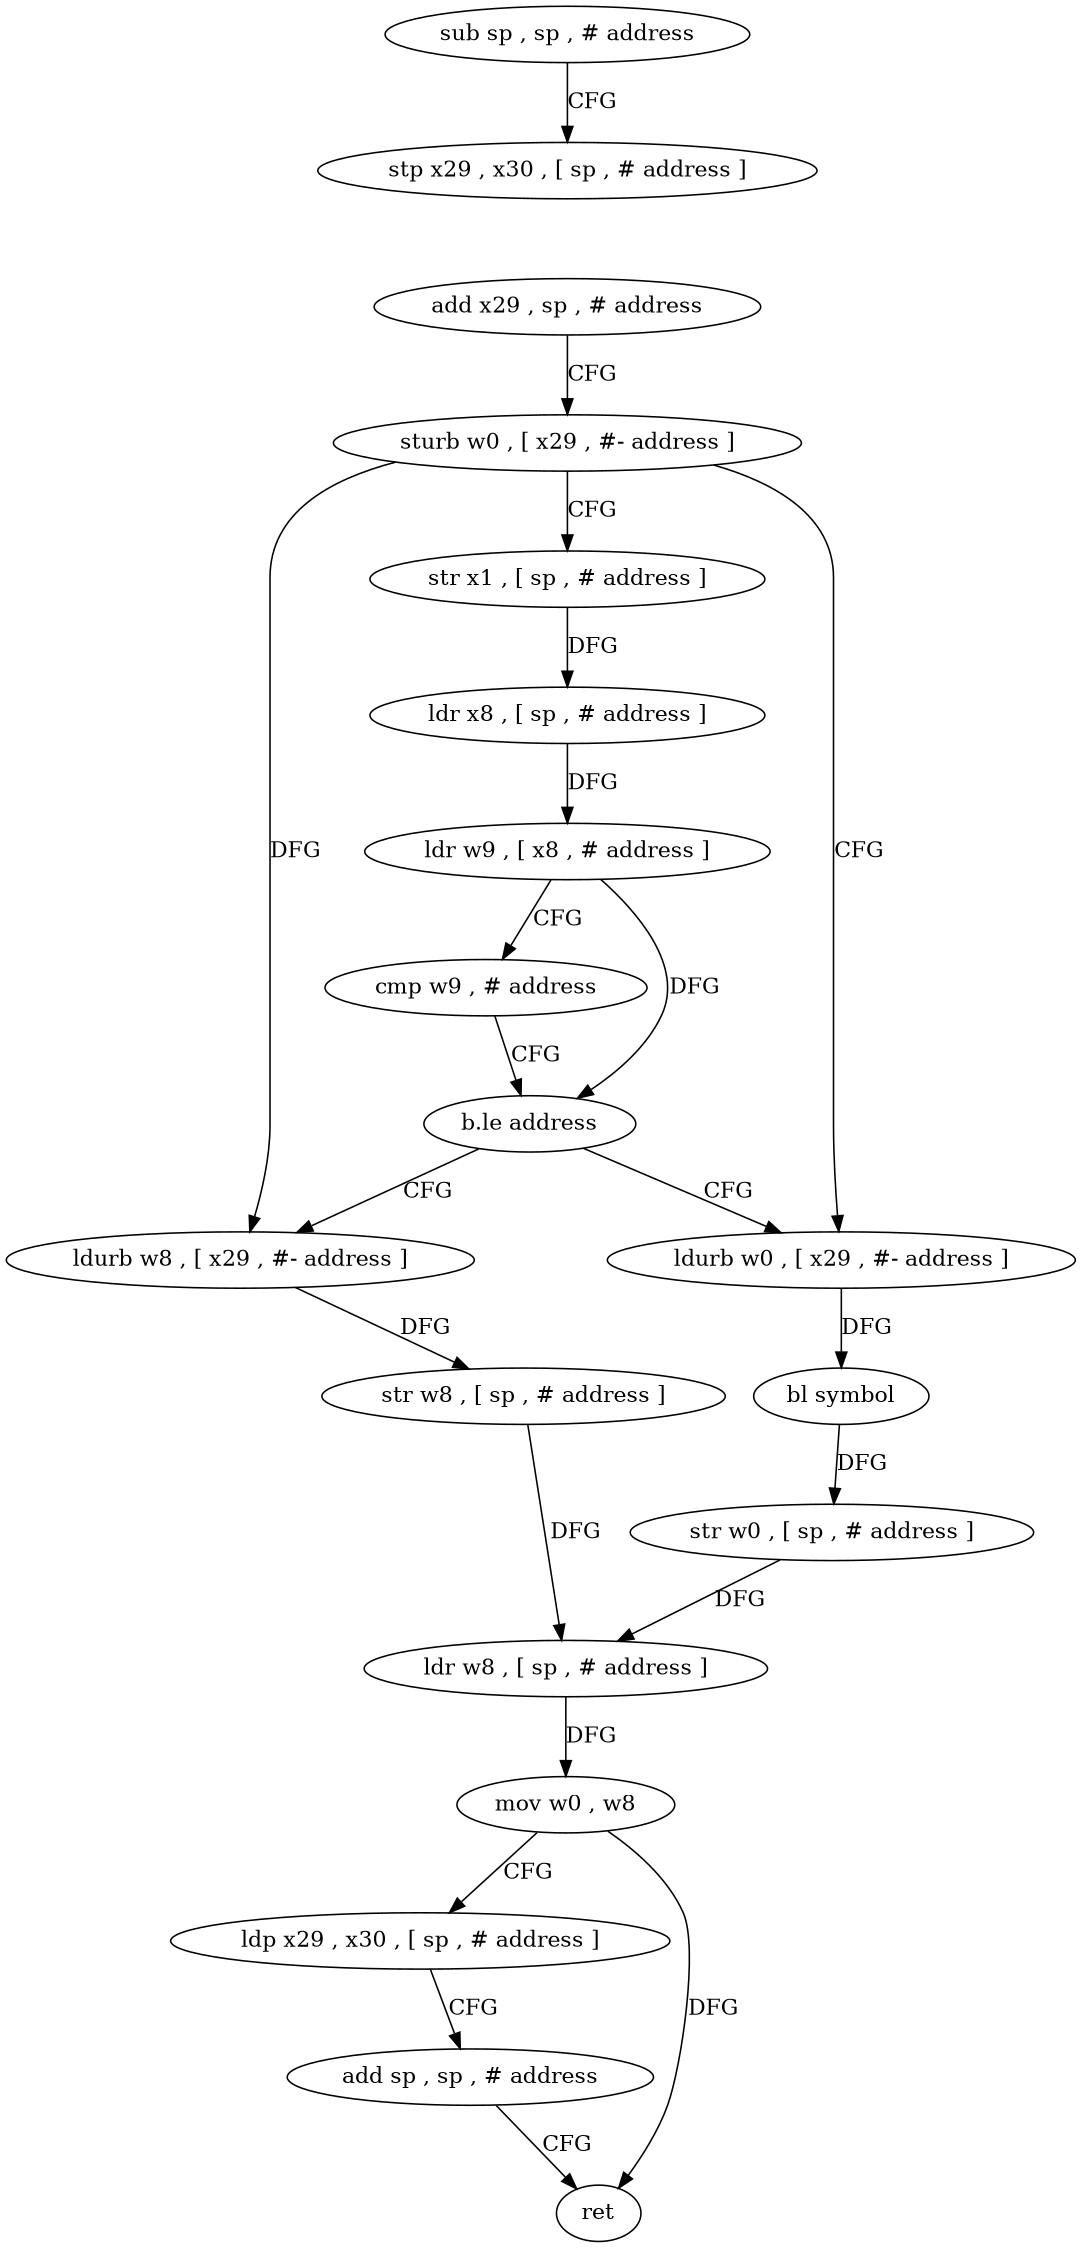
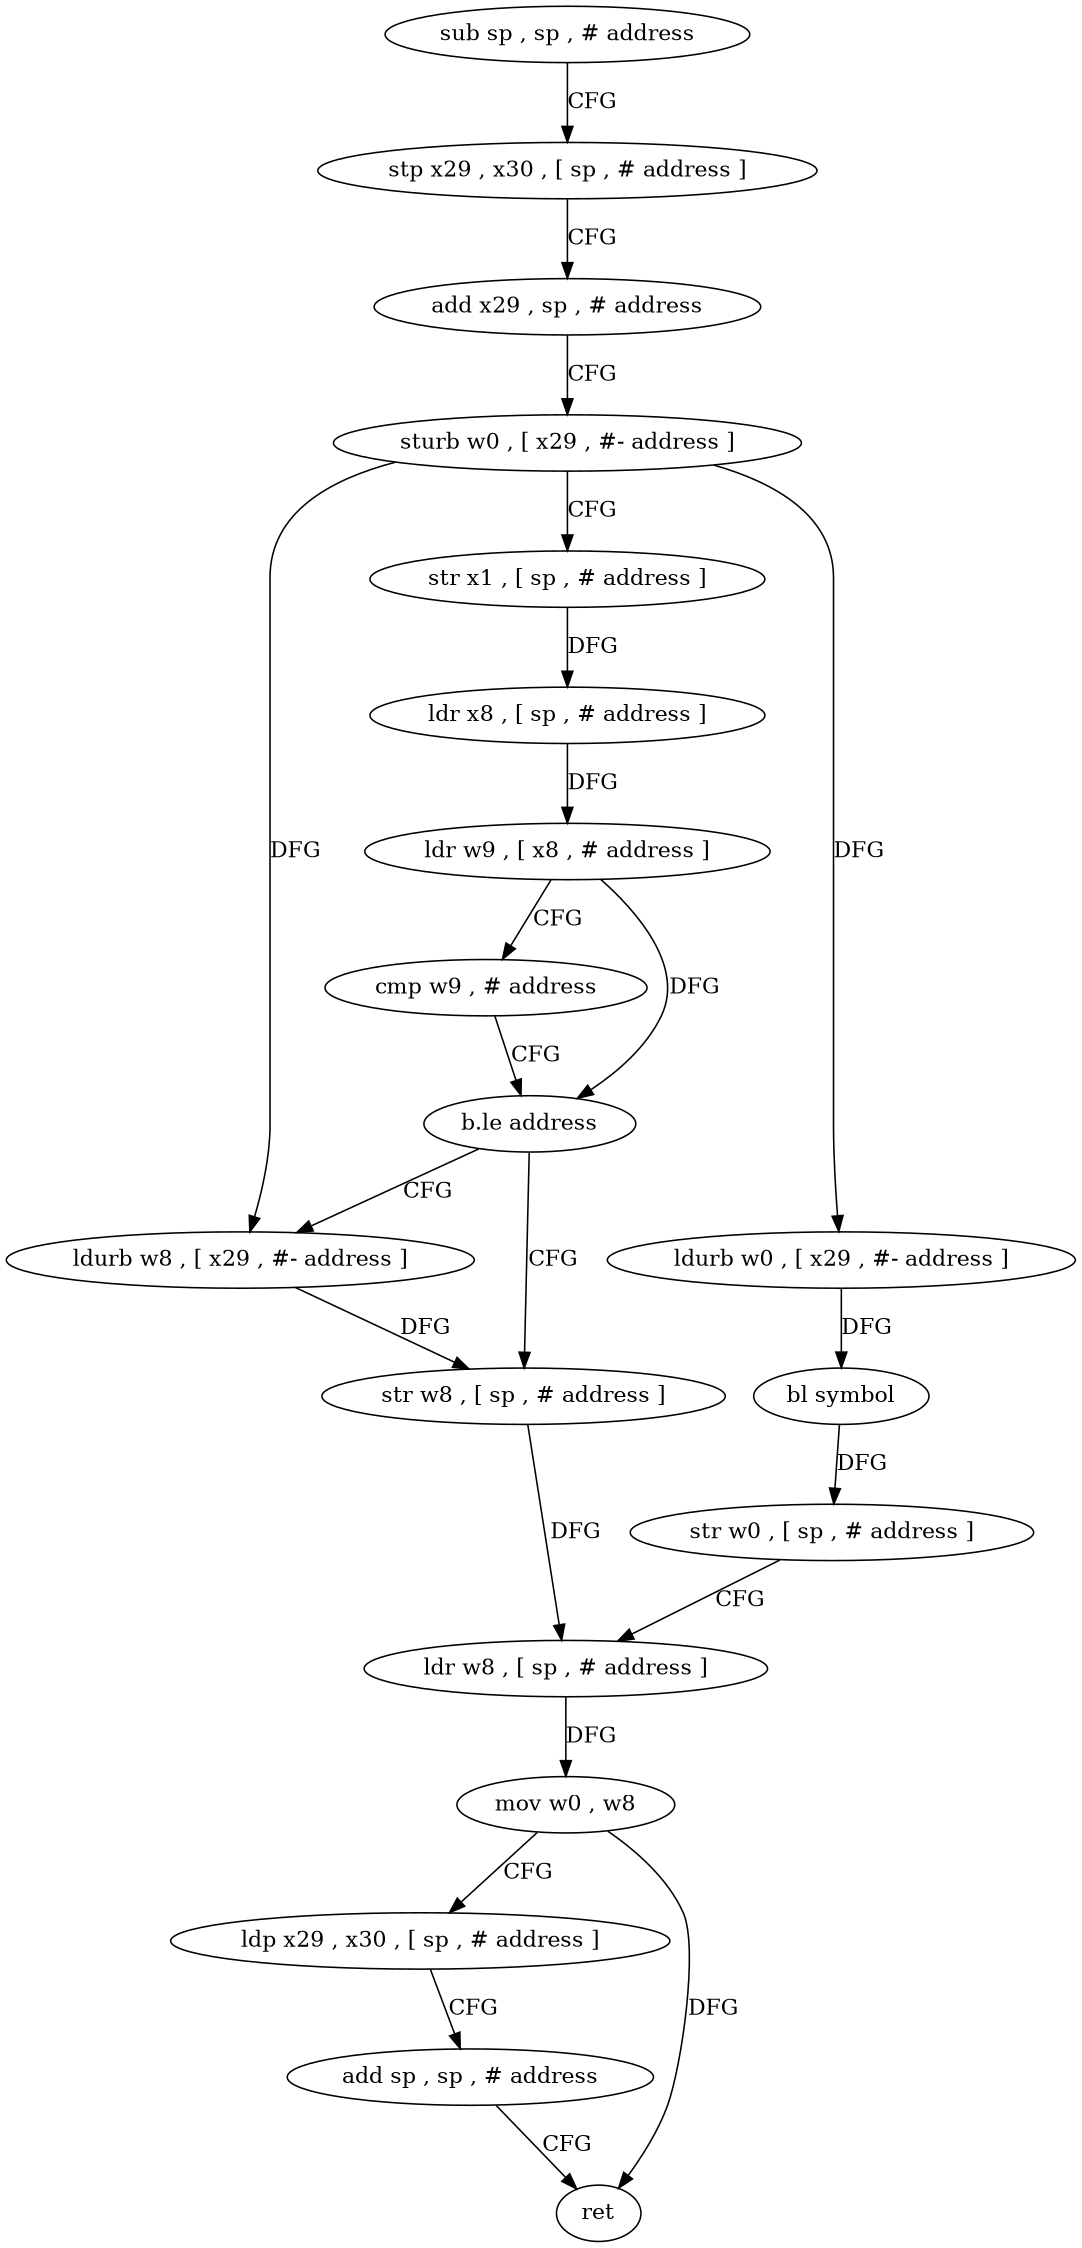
none -> (567, 231)
(859, 852) -> (859, 852)
(675, 1187) -> (527, 1252)
(740, 1600) -> (740, 1600)
